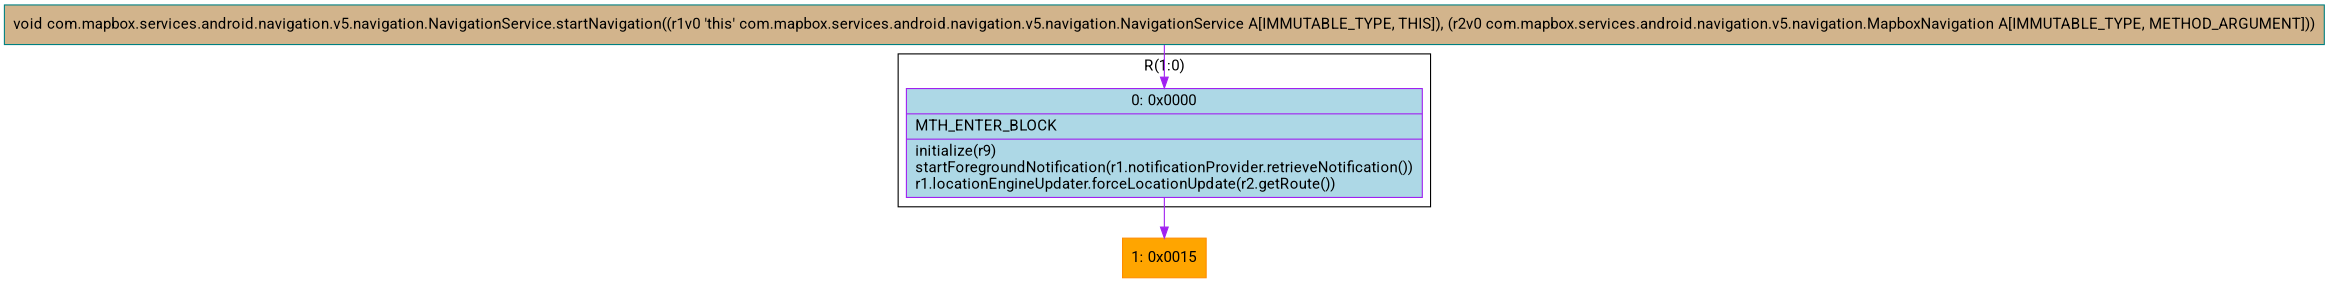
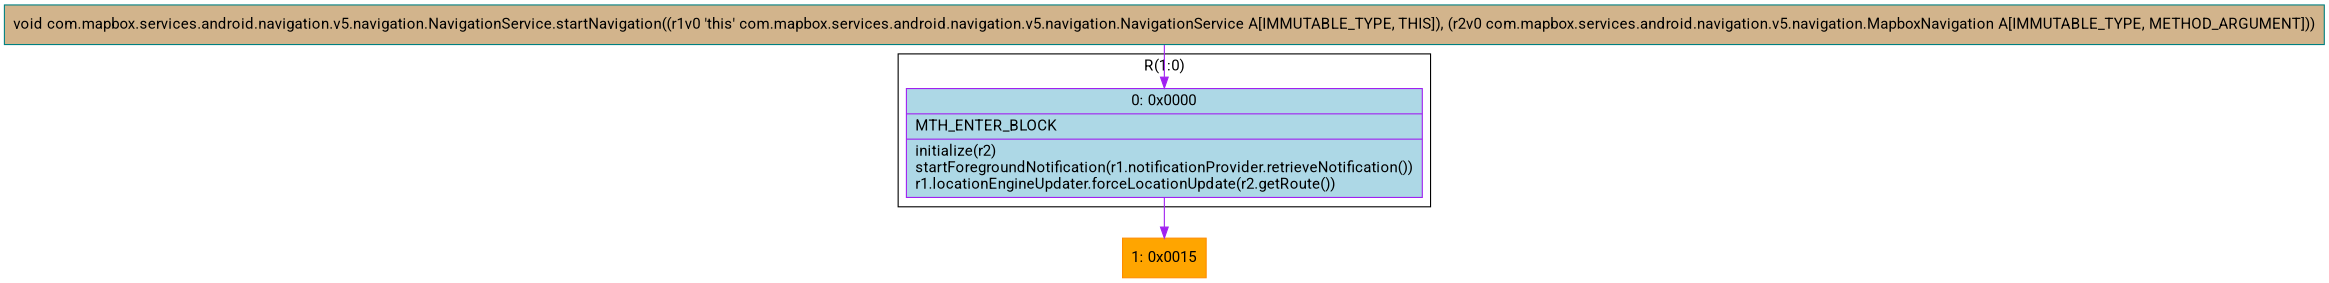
(956, 151) -> (956, 151)
